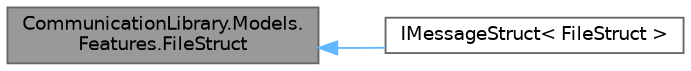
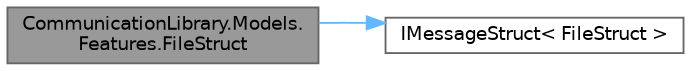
(361, 48) -> (343, 23)
